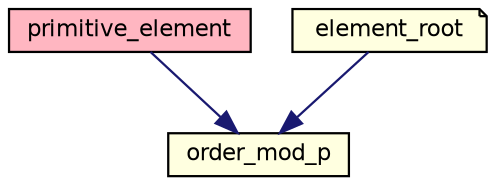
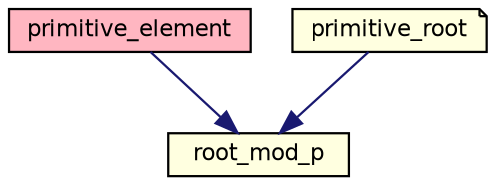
(390, 30) -> (390, 30)
(259, 155) -> (259, 155)
